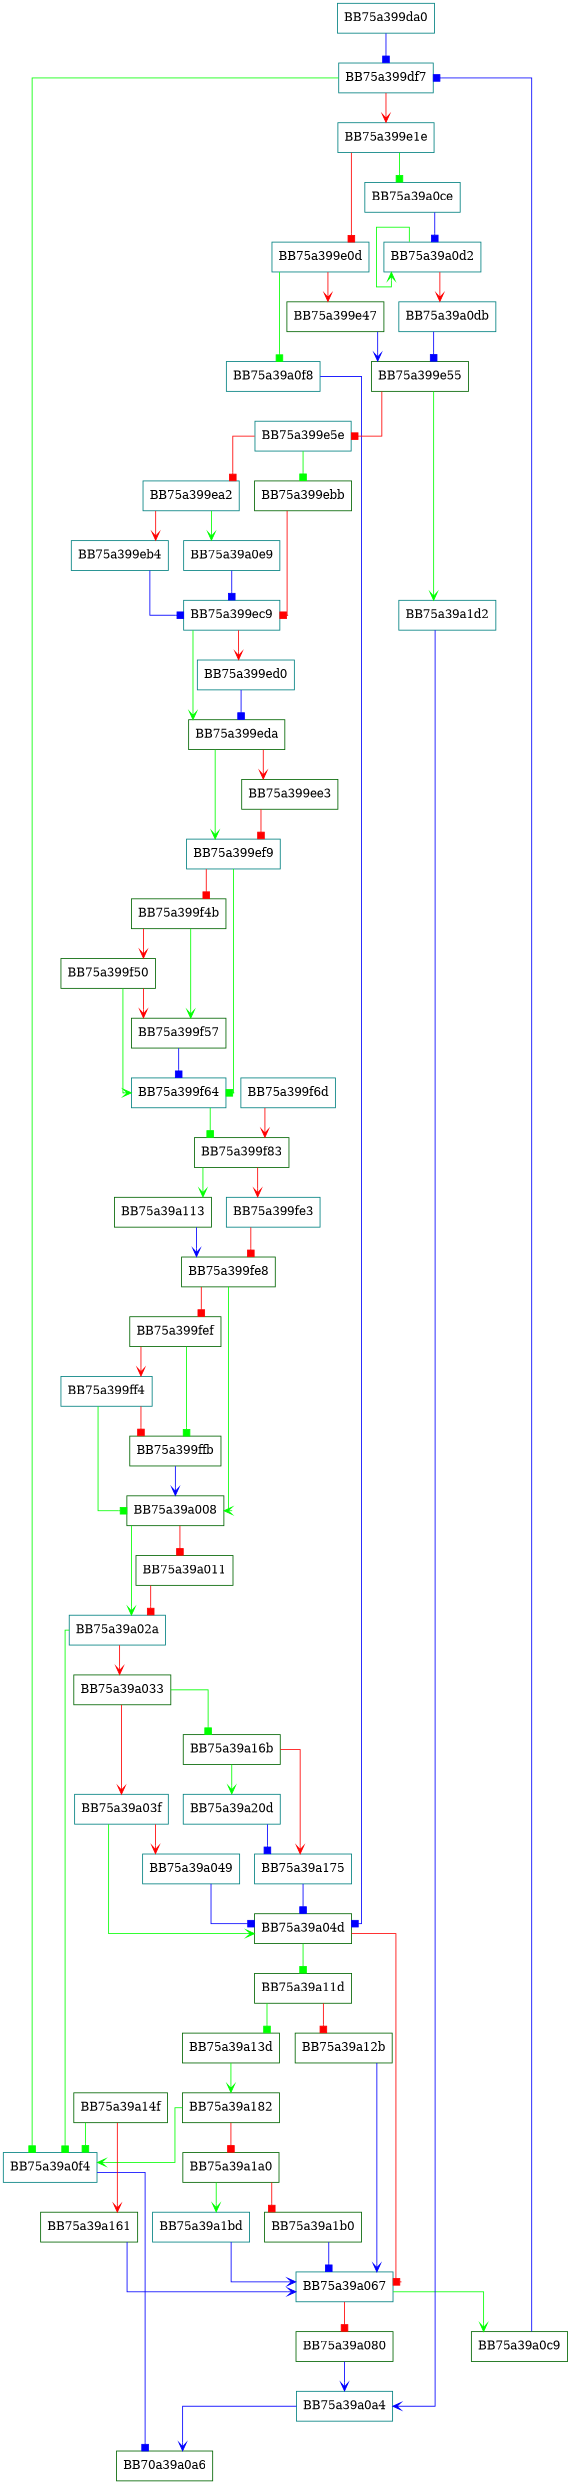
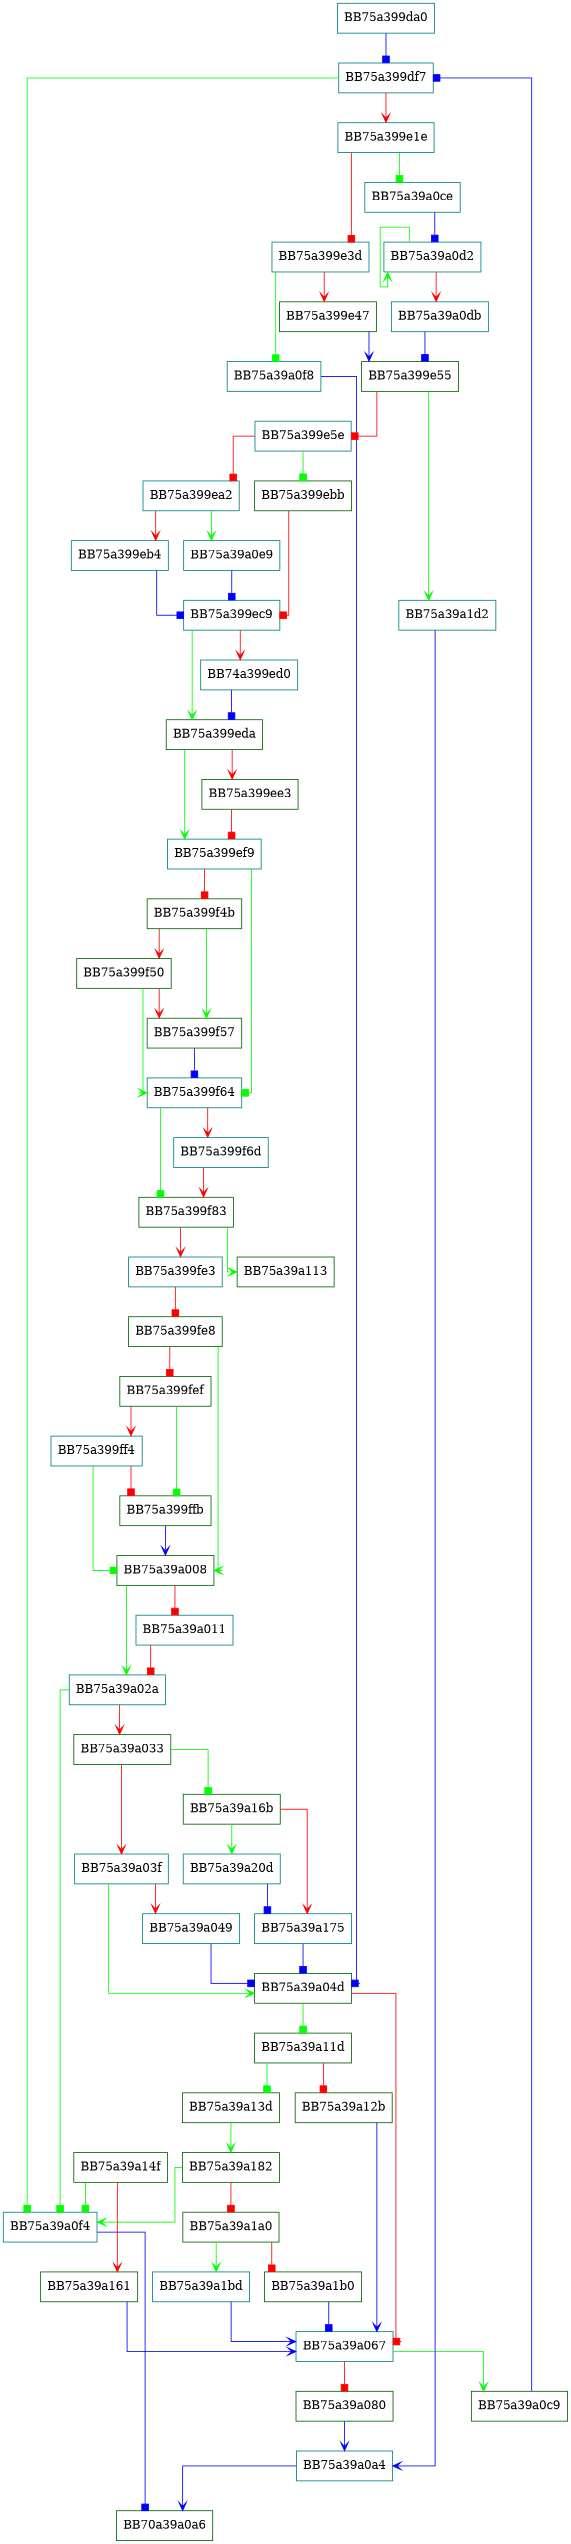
(320, 257) -> (320, 257)
(246, 675) -> (249, 675)
none -> (208, 1118)
(197, 1238) -> none
(184, 1570) -> (184, 1630)
